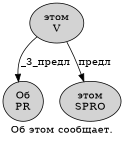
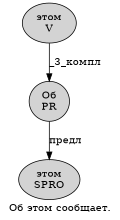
(75, 58) -> (49, 137)
(46, 62) -> (75, 62)
